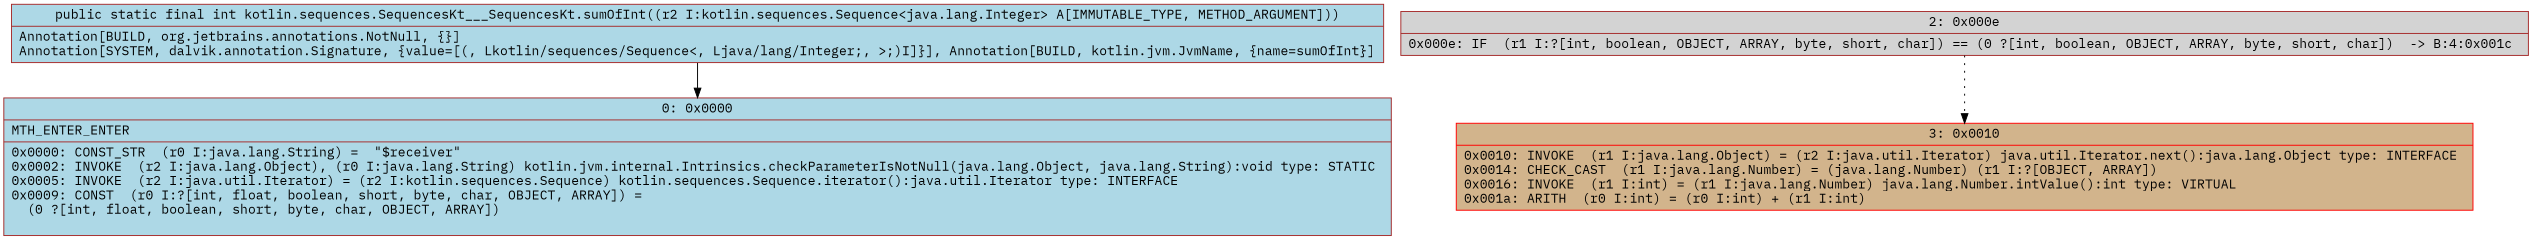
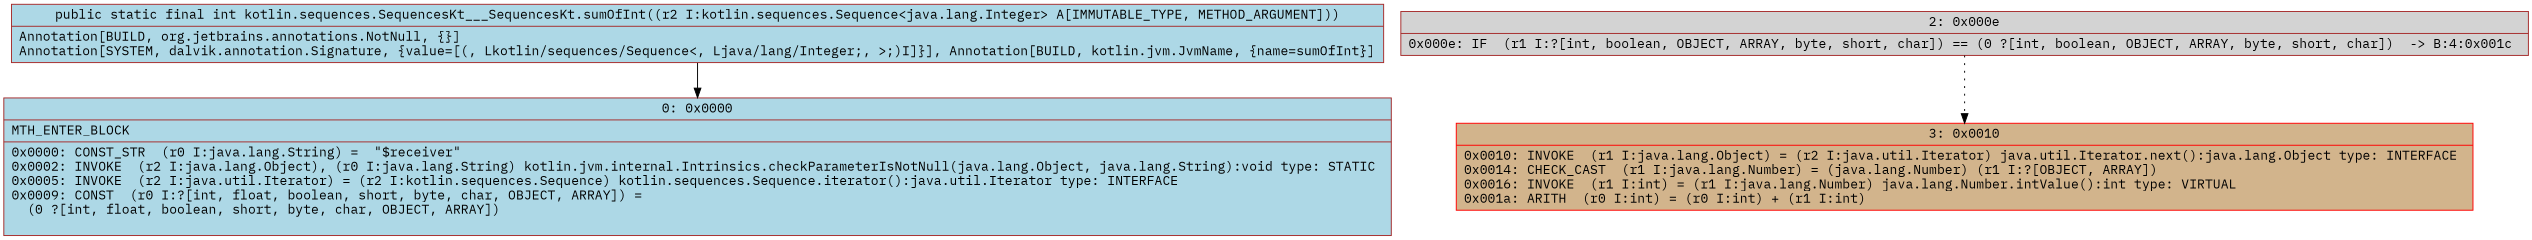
(71, 130) -> (71, 130)
